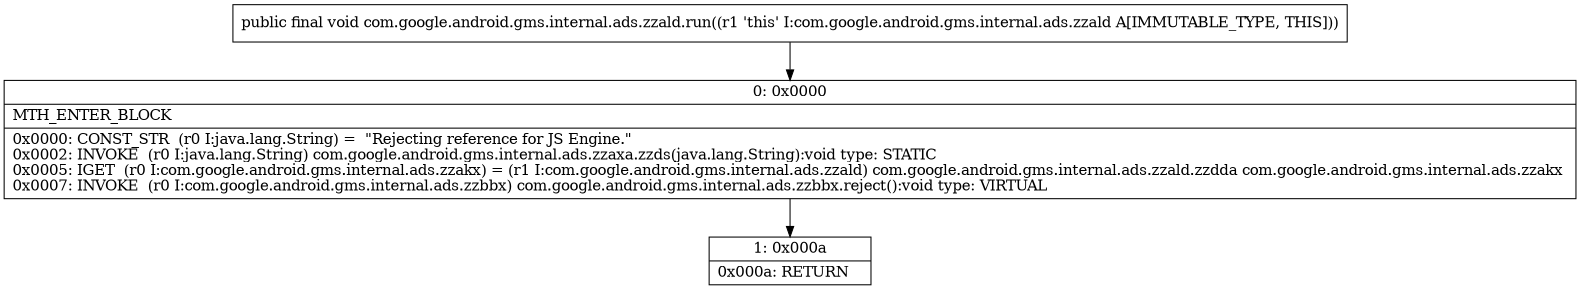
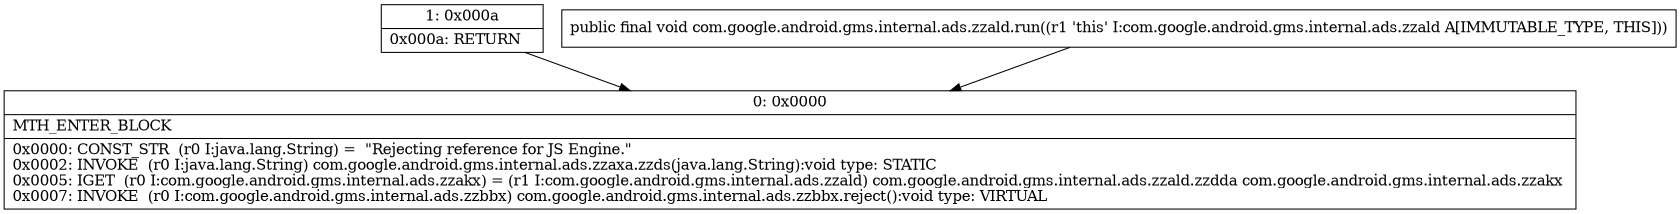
(790, 213) -> (573, 70)
